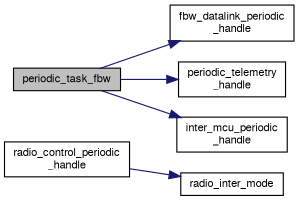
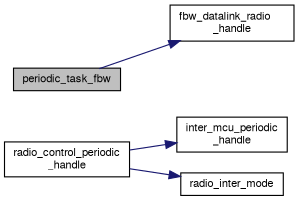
(232, 23) -> (232, 23)
(232, 79) -> none
(135, 102) -> (148, 147)
